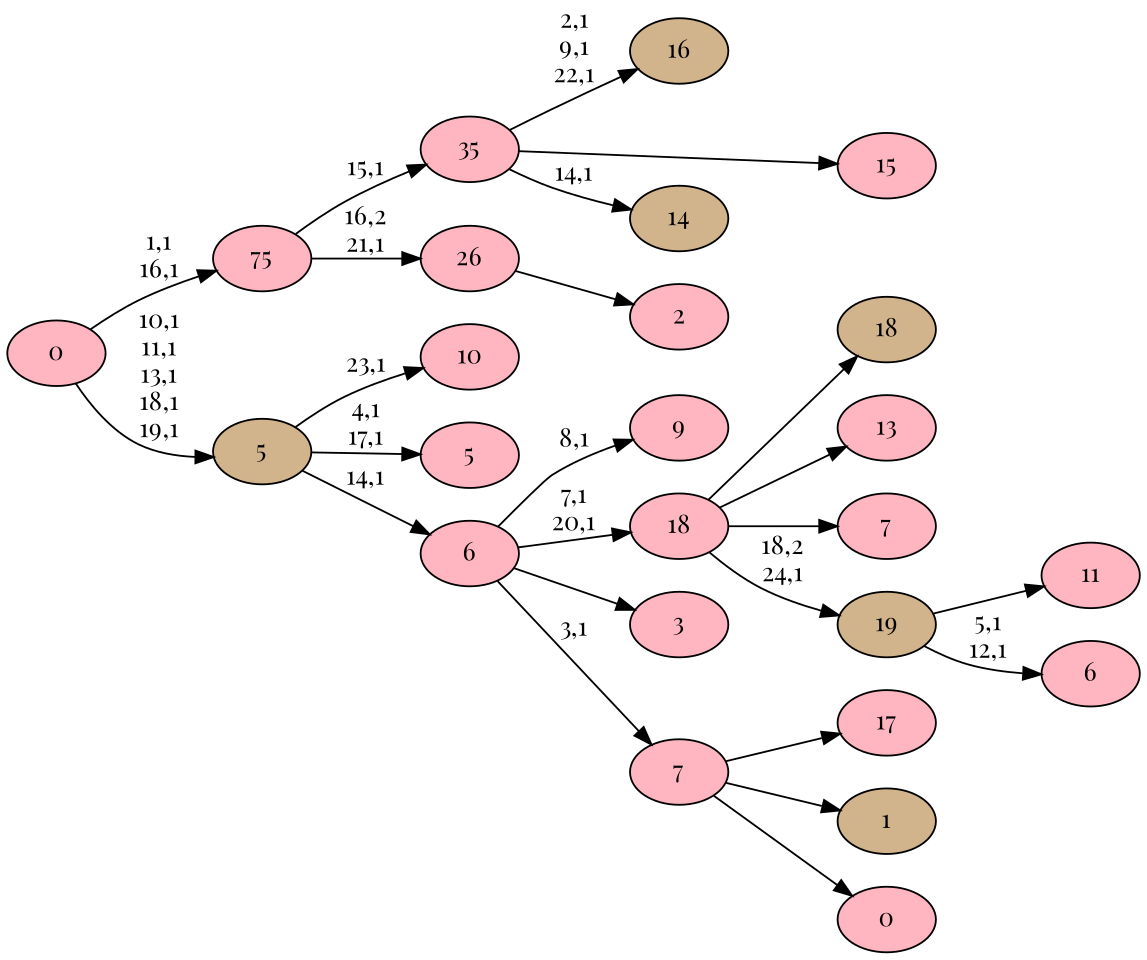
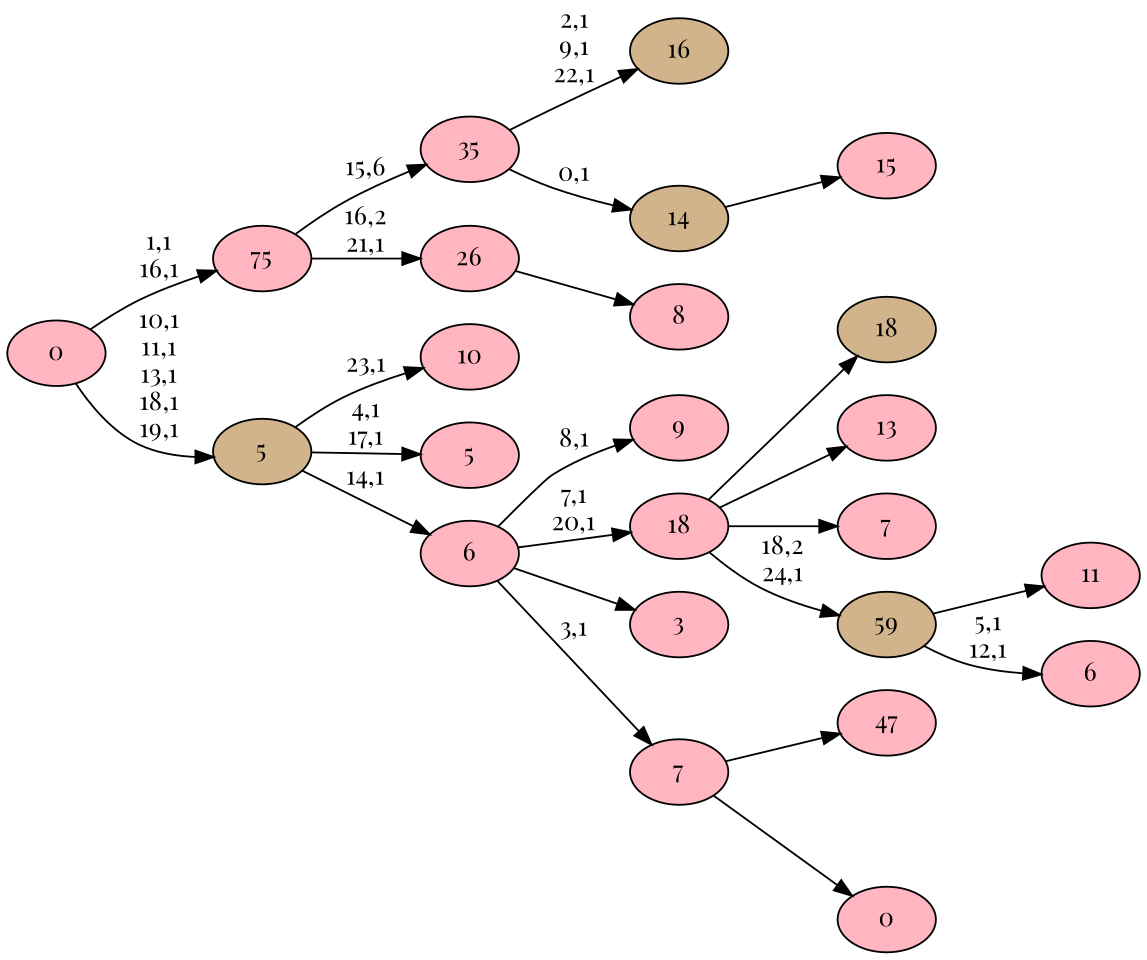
(669, 157) -> (774, 194)
(366, 168) -> (366, 168)
(574, 174) -> (574, 174)
(679, 317) -> (679, 317)
(887, 625) -> (887, 625)
(887, 723) -> (887, 723)
(887, 821) -> none
